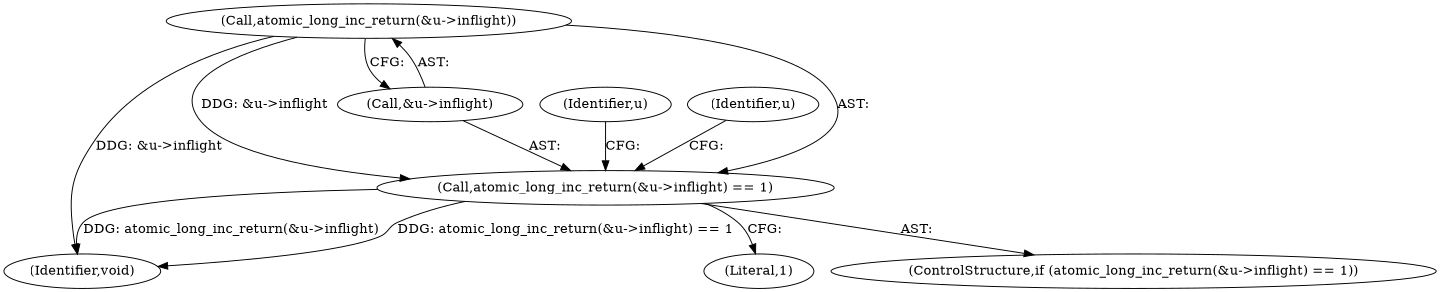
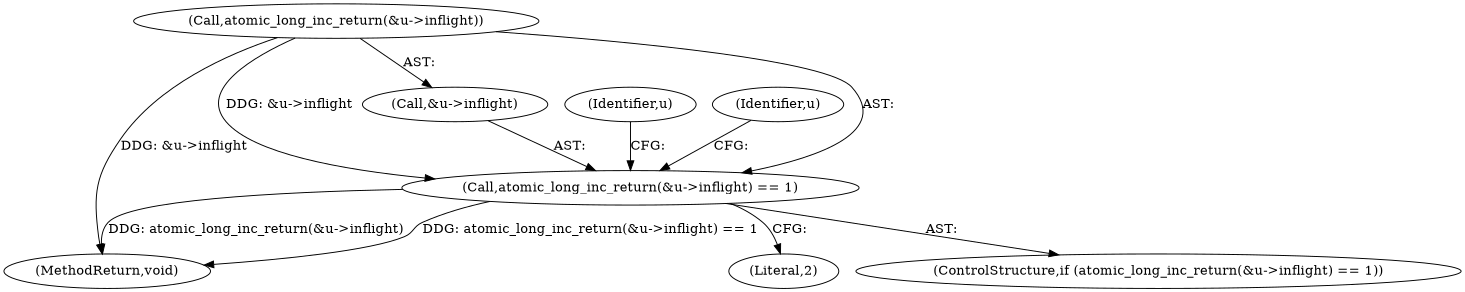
(389, 63) -> (422, 63)
(415, 64) -> none
(82, 271) -> (107, 271)
(759, 271) -> (784, 271)
